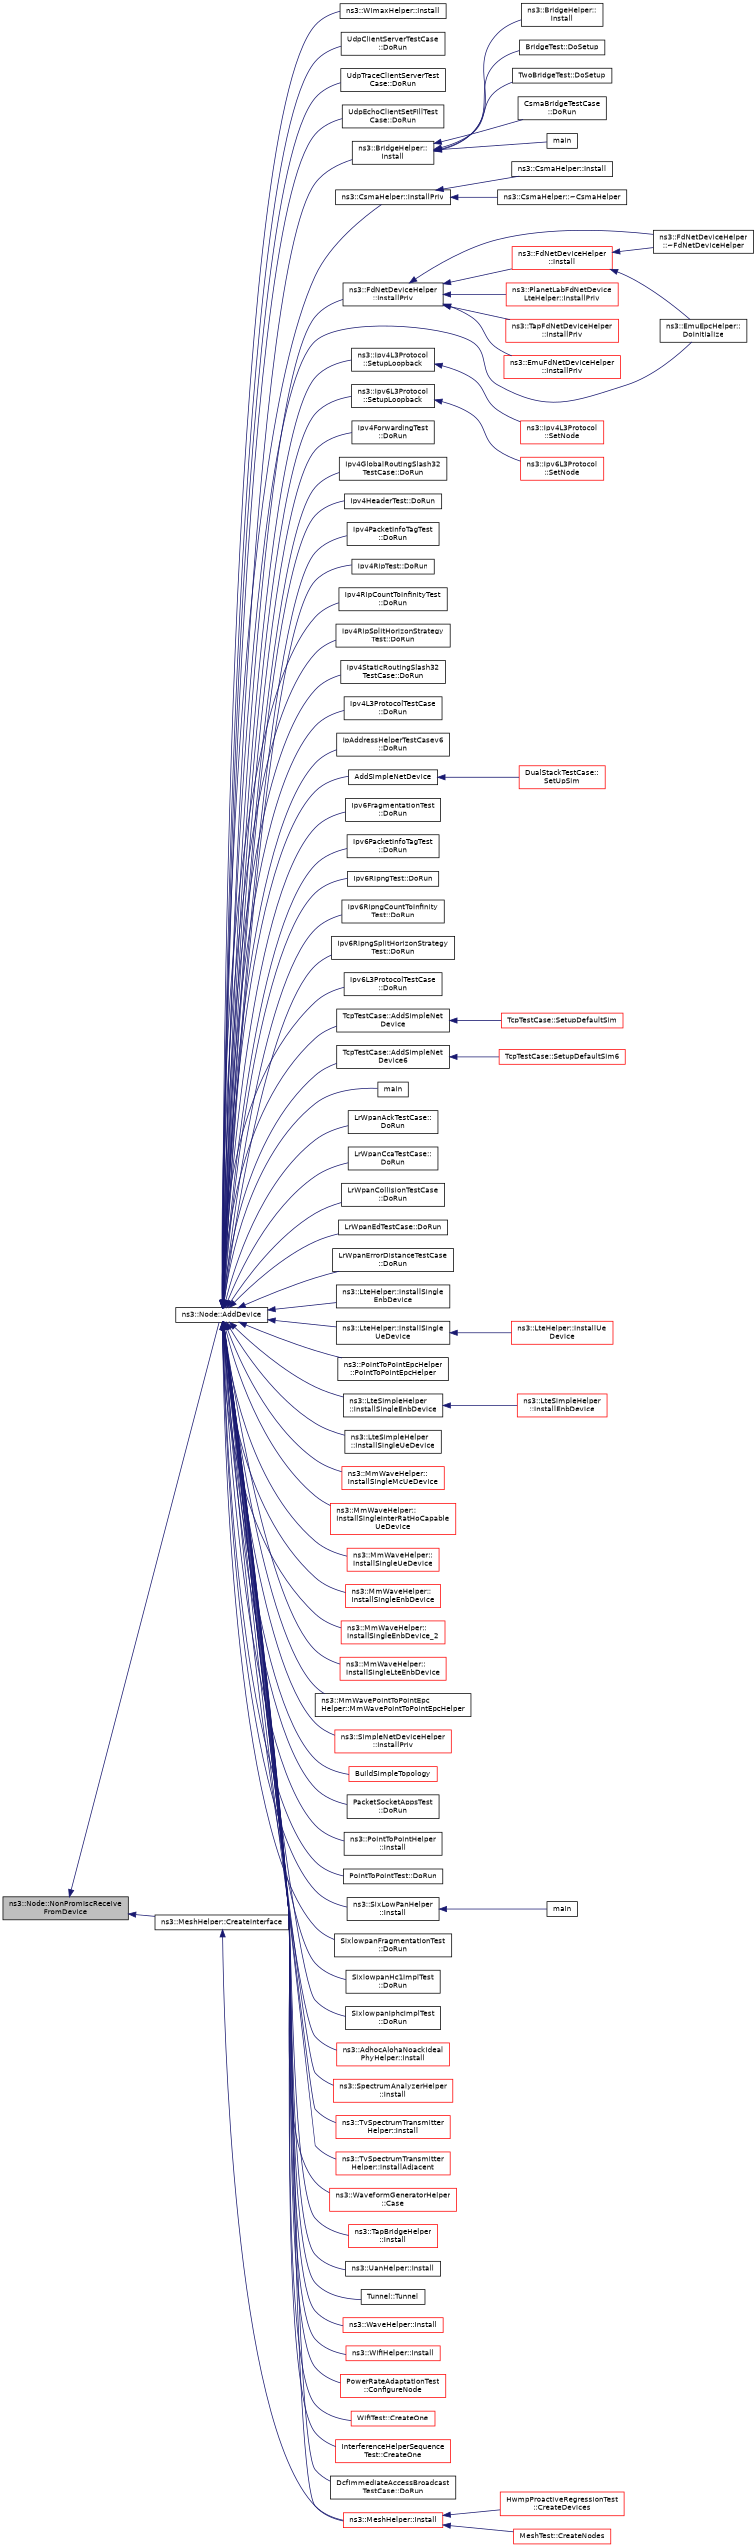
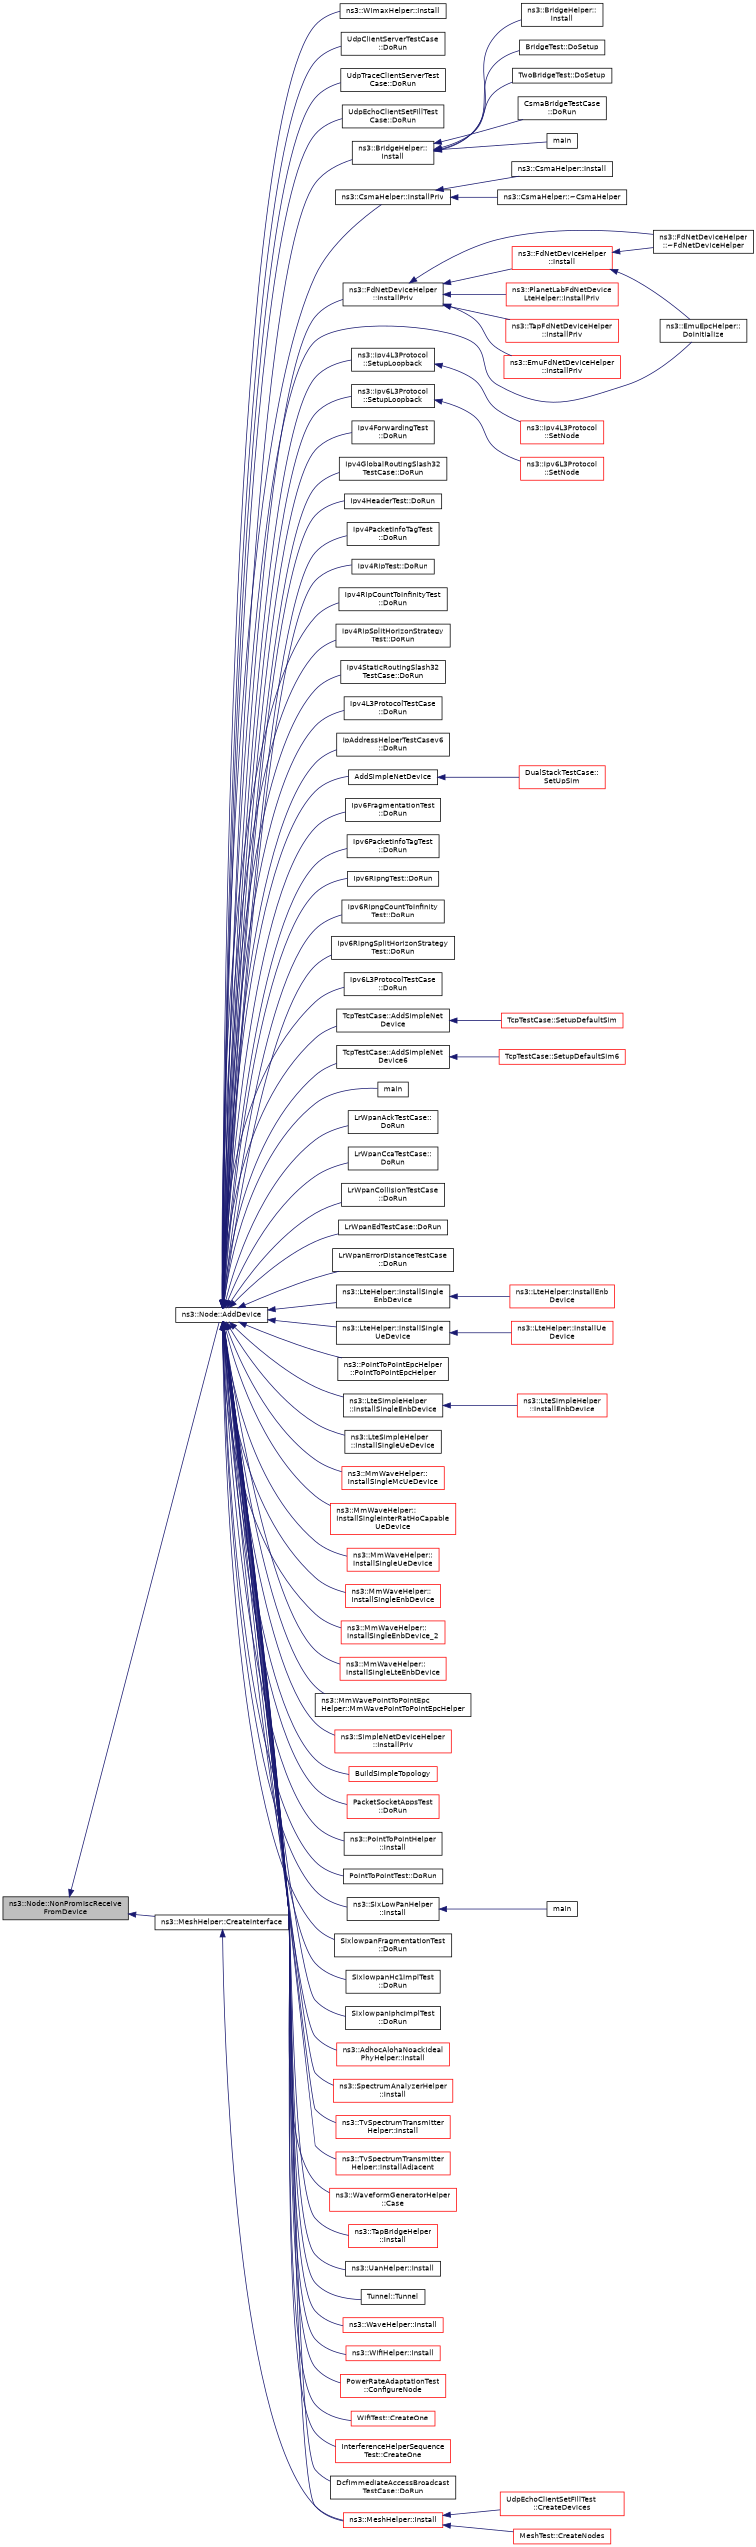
none -> (562, 1296)
(393, 1807) -> (393, 1807)
(562, 2504) -> (562, 2504)
